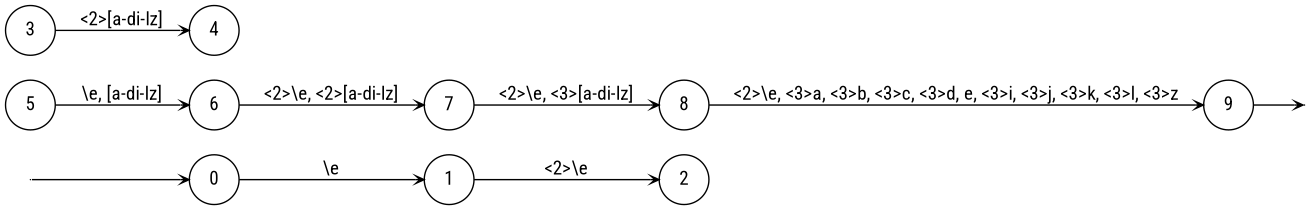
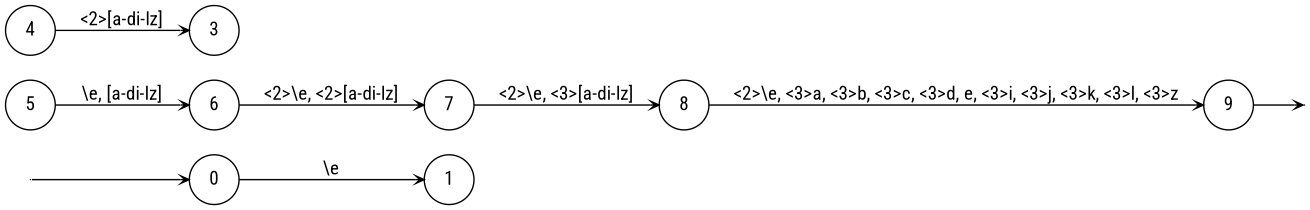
(118, 30) -> (118, 30)
(684, 180) -> none
